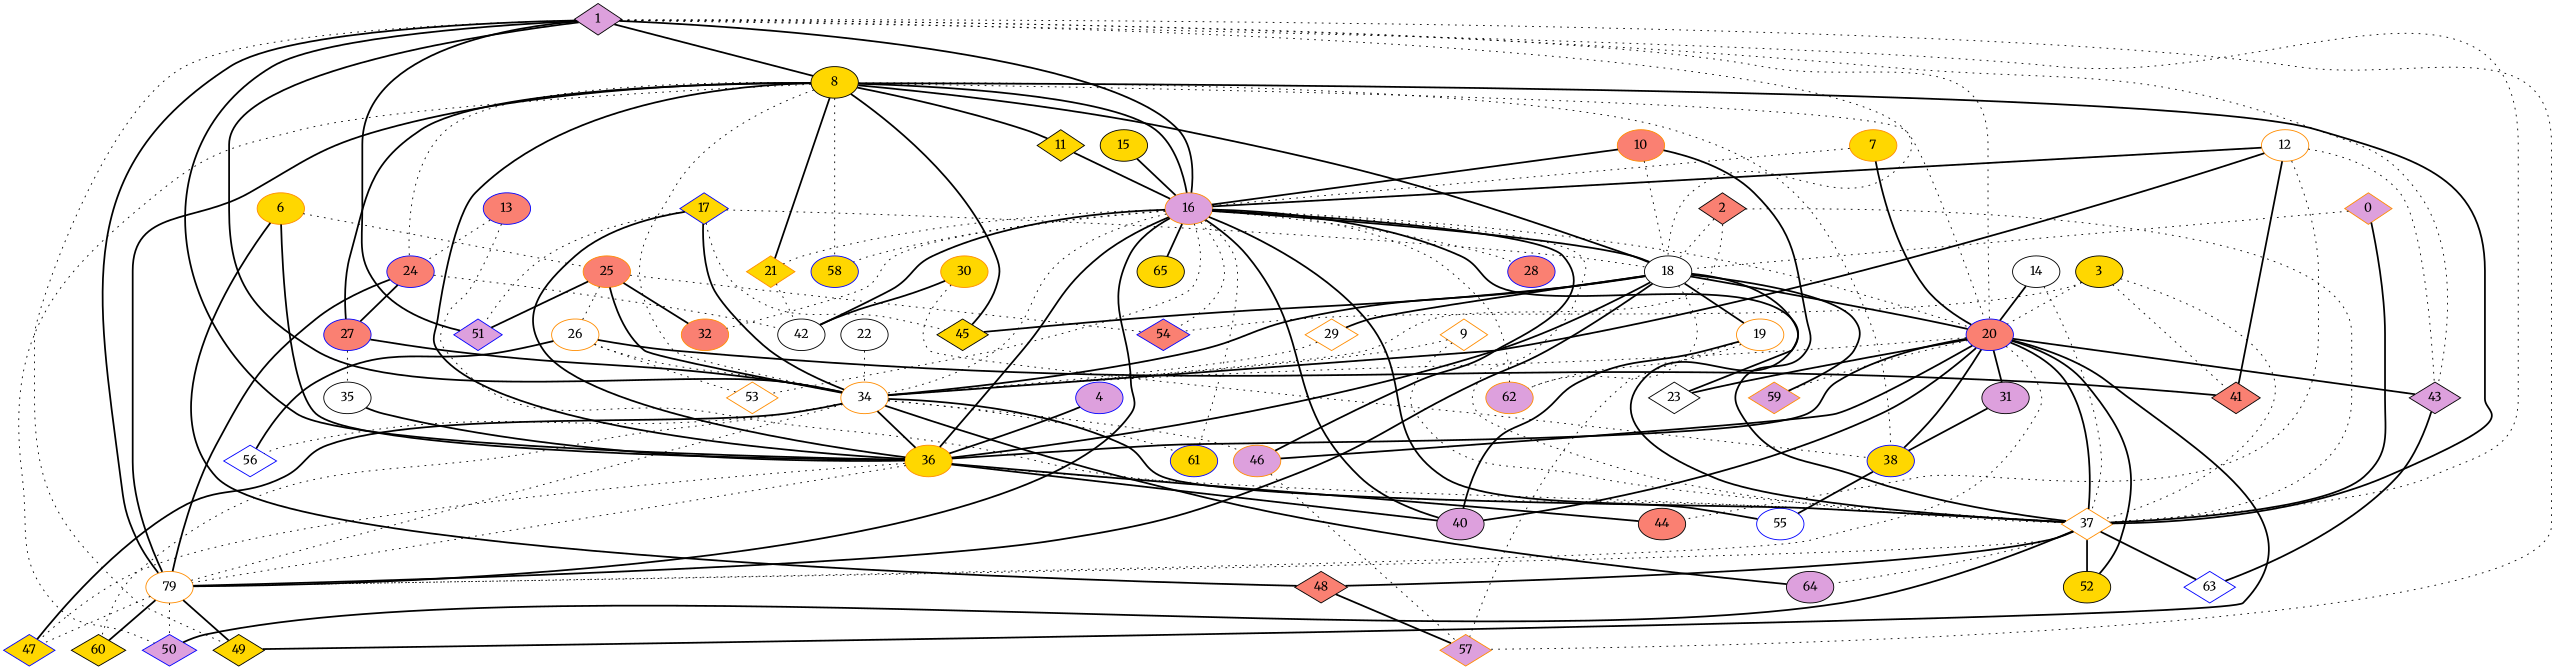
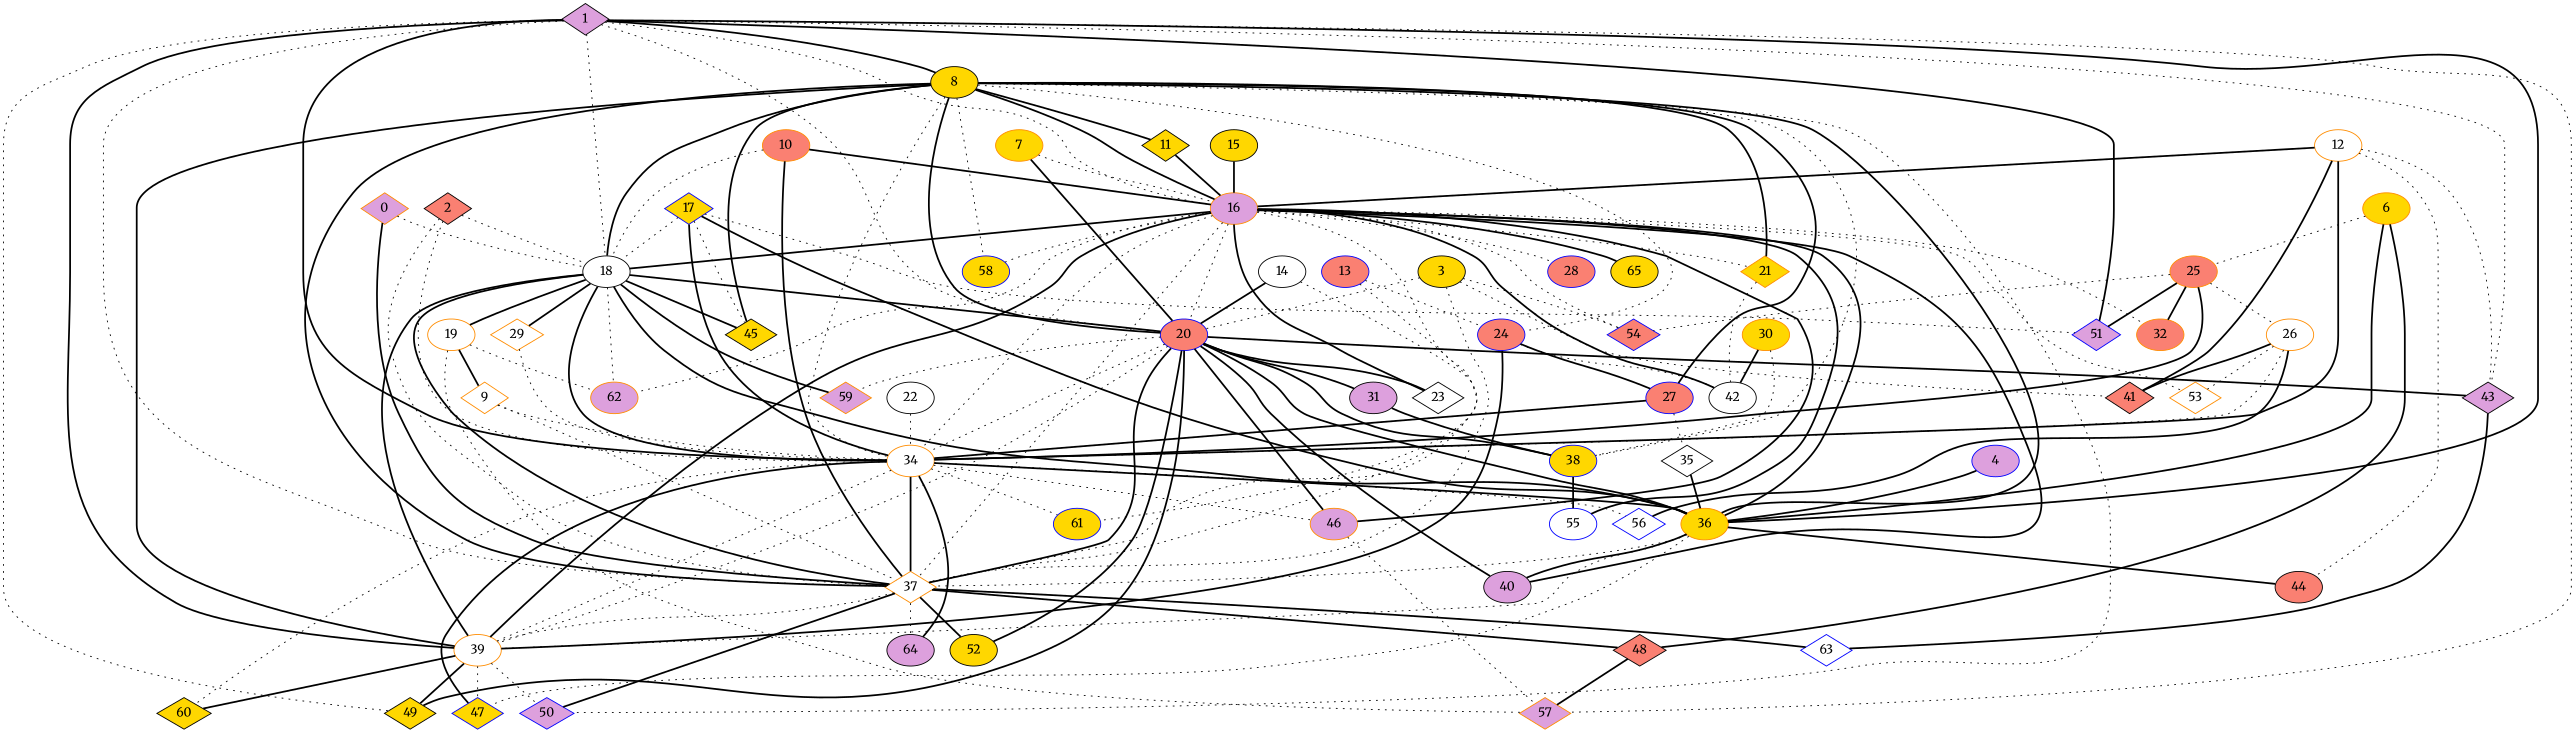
(939, 51) -> (917, 96)
(1548, 100) -> (948, 277)
(1573, 385) -> (469, 368)
(347, 398) -> (1687, 461)
(170, 587) -> (478, 650)
